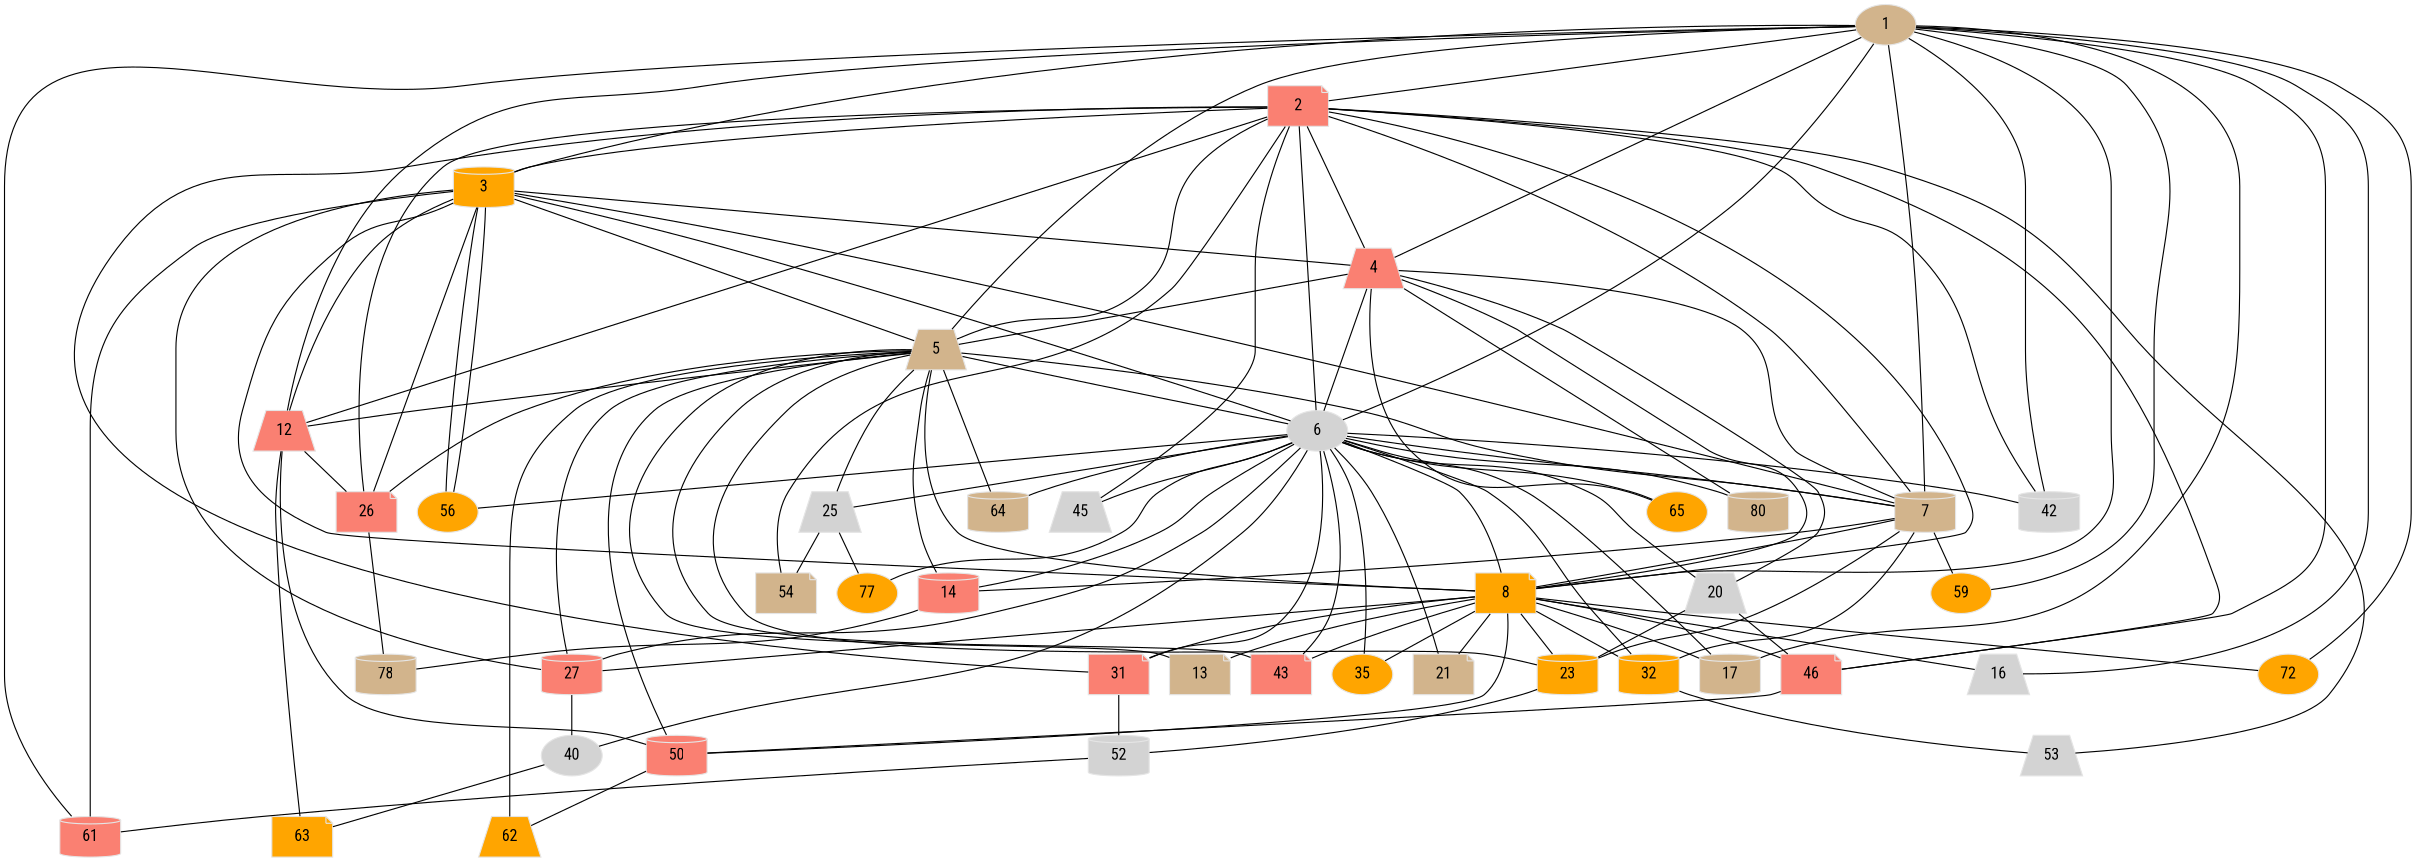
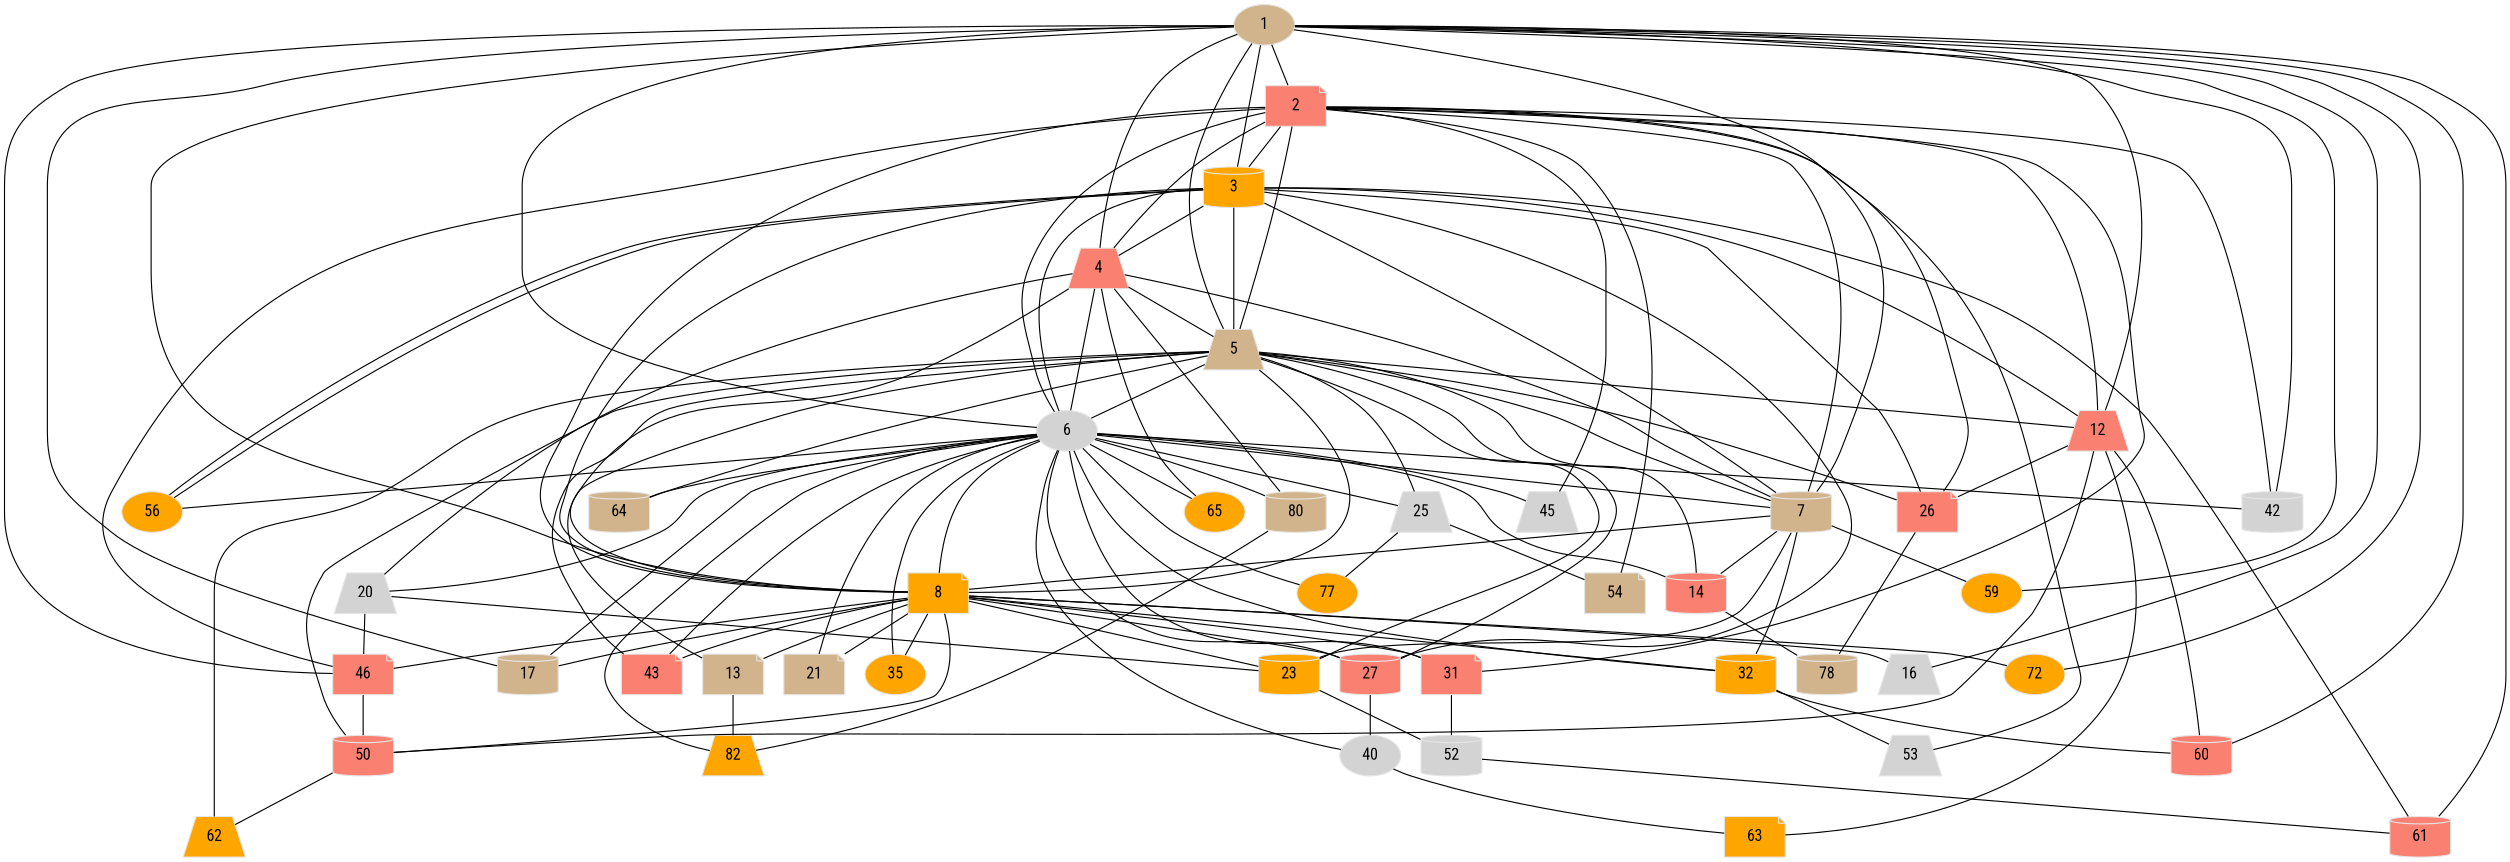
none -> (733, 756)
none -> (2201, 756)
